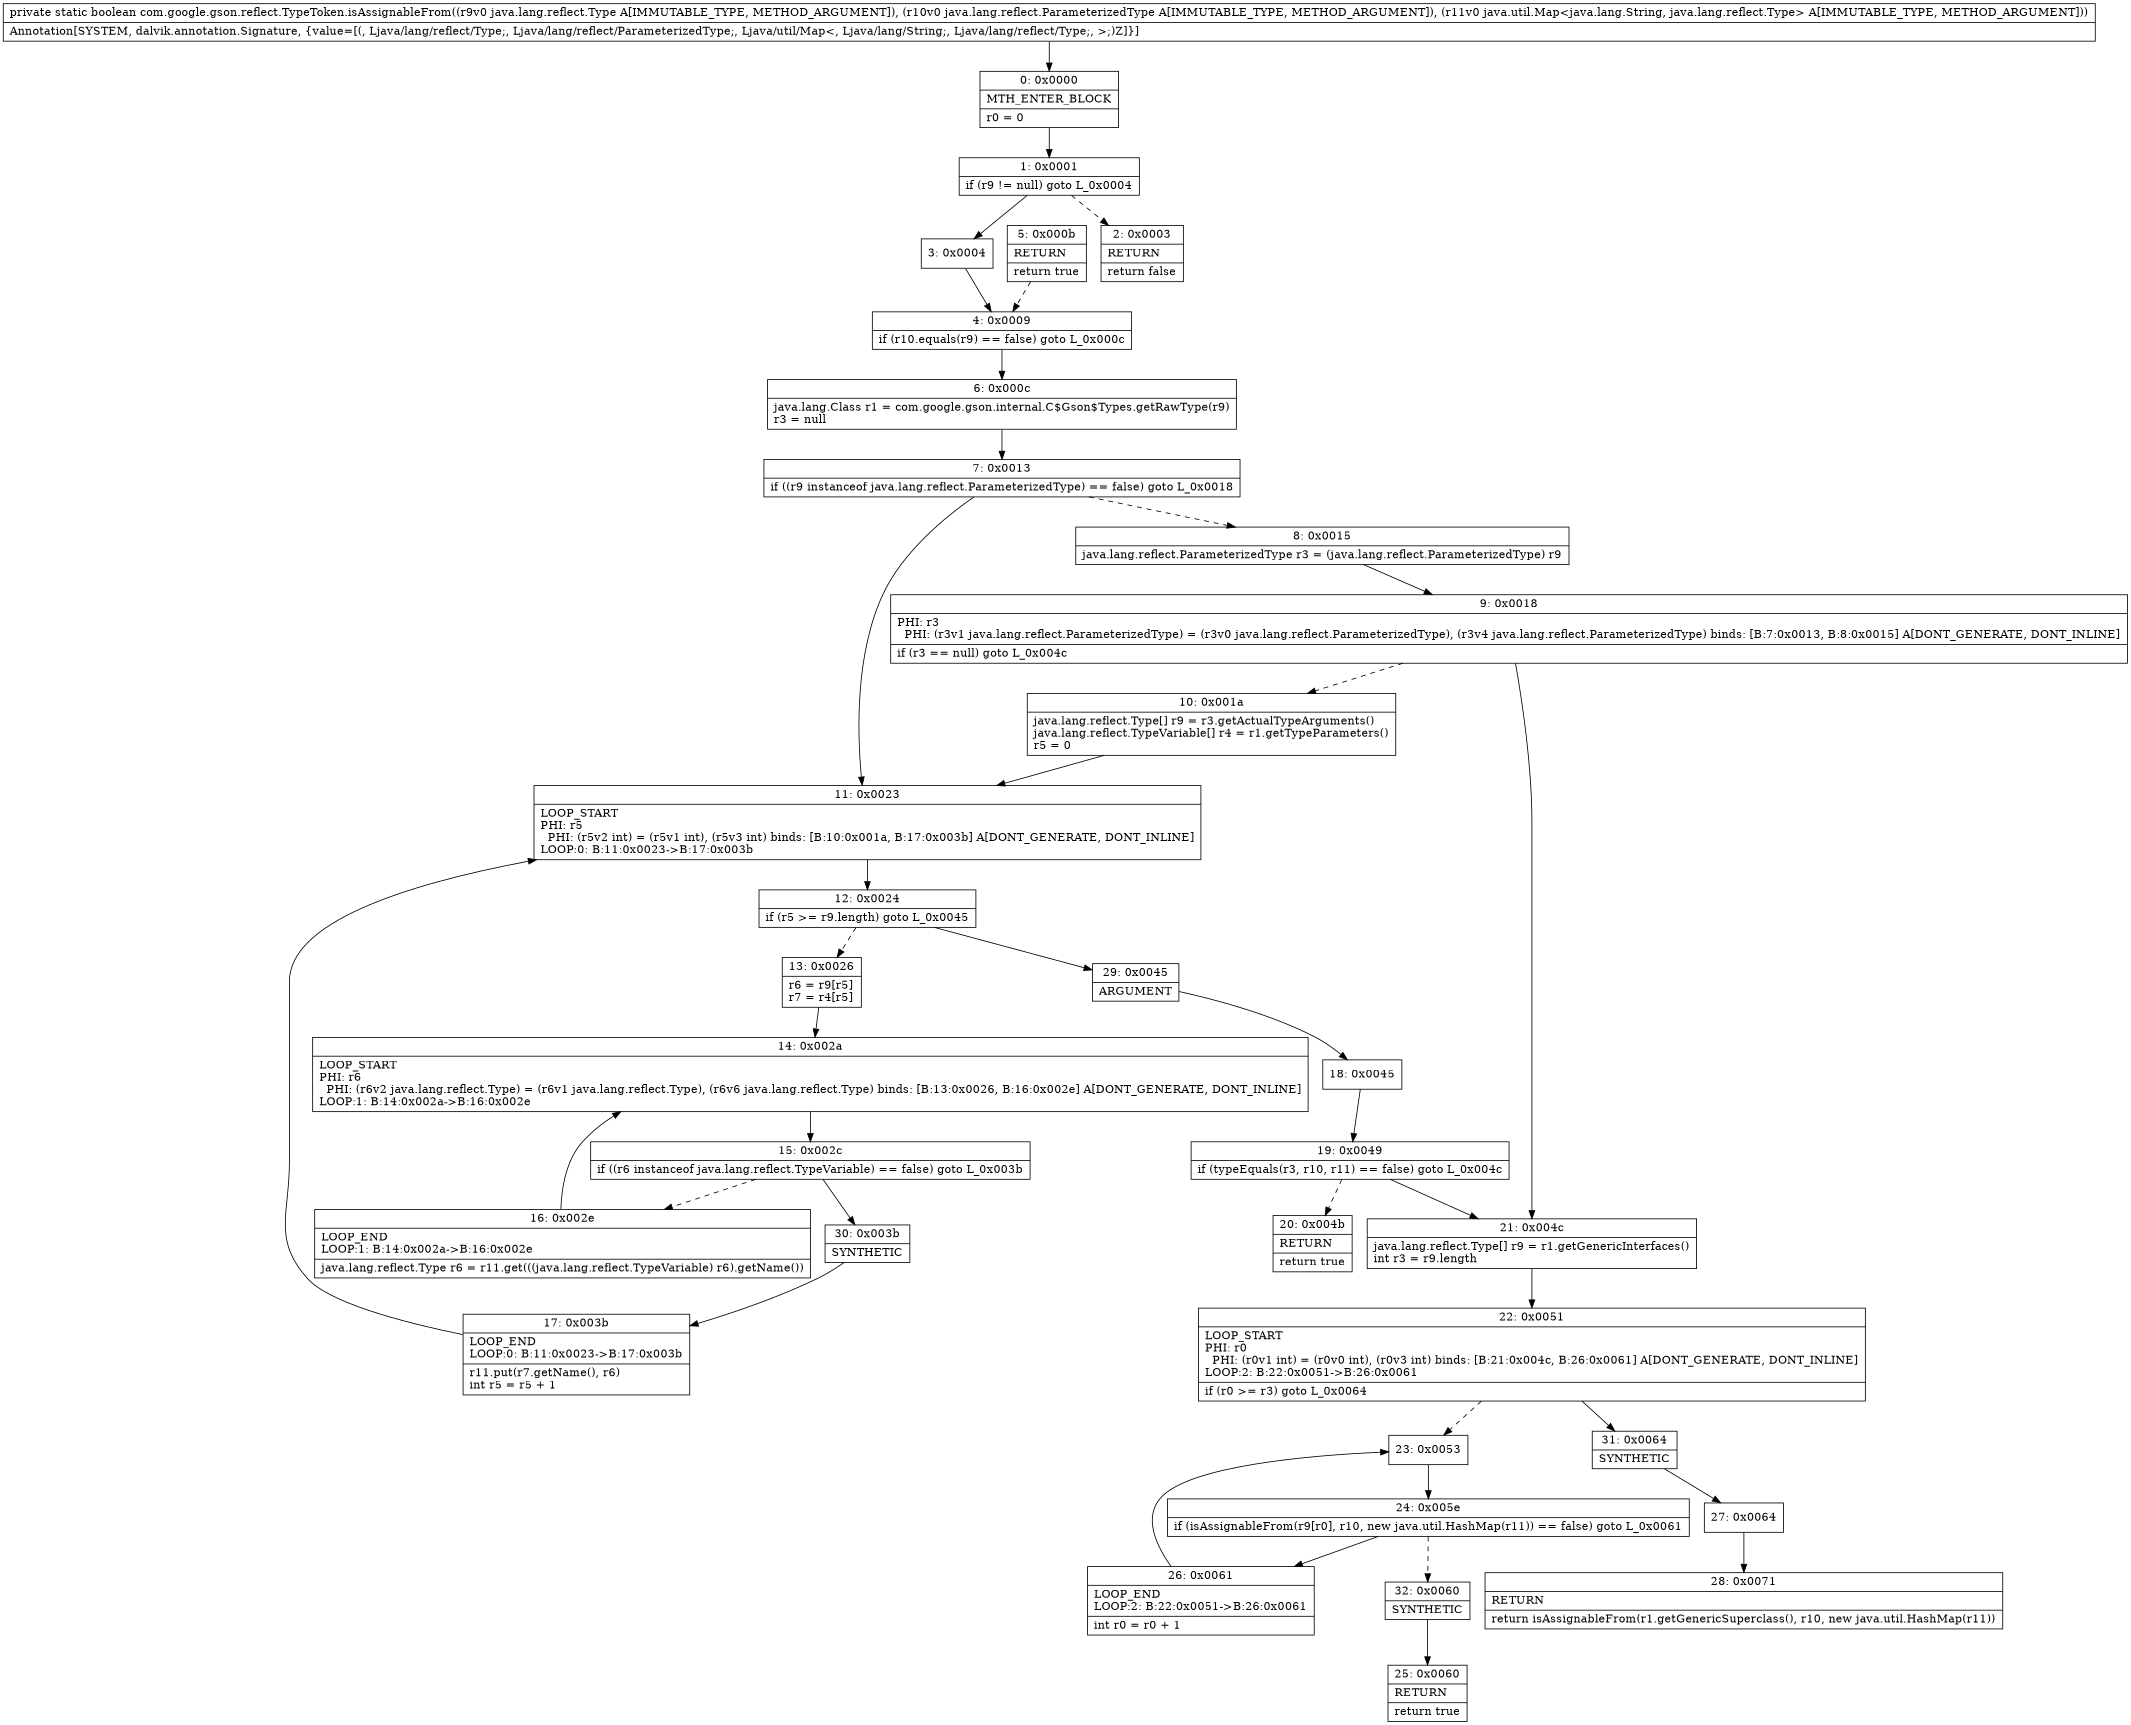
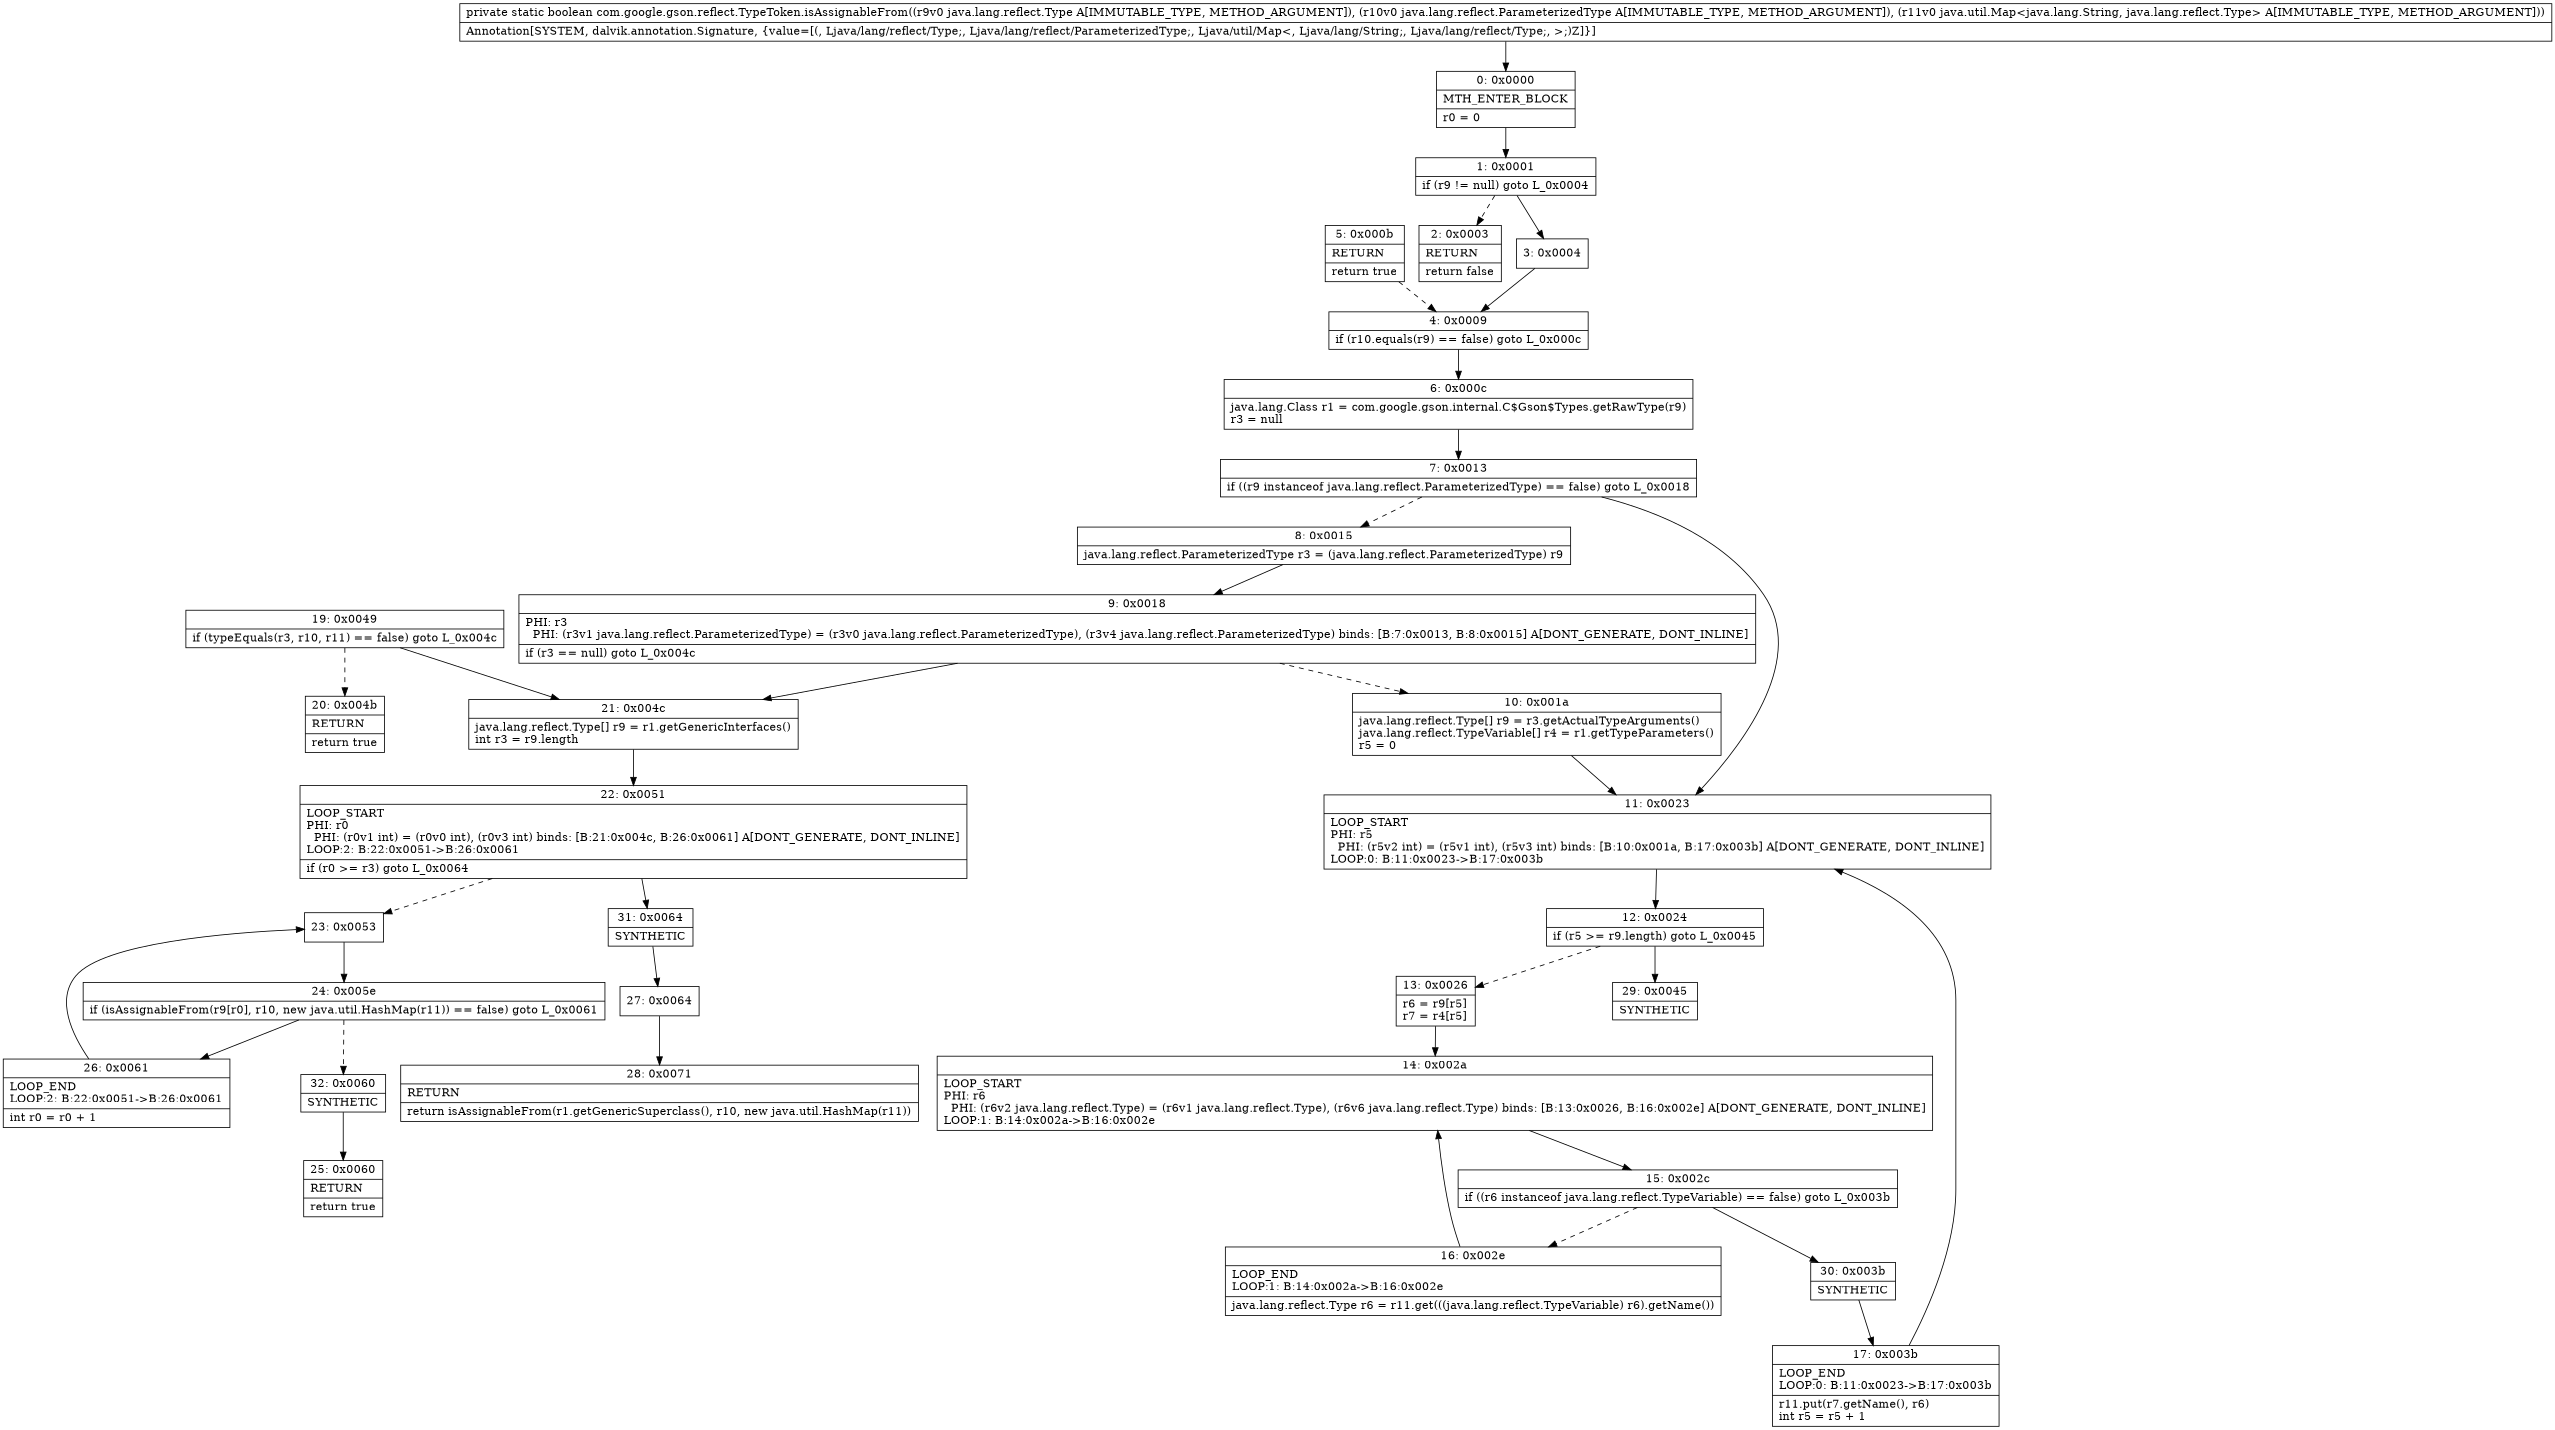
(1136, 991) -> (1655, 1010)
(1362, 1075) -> none
